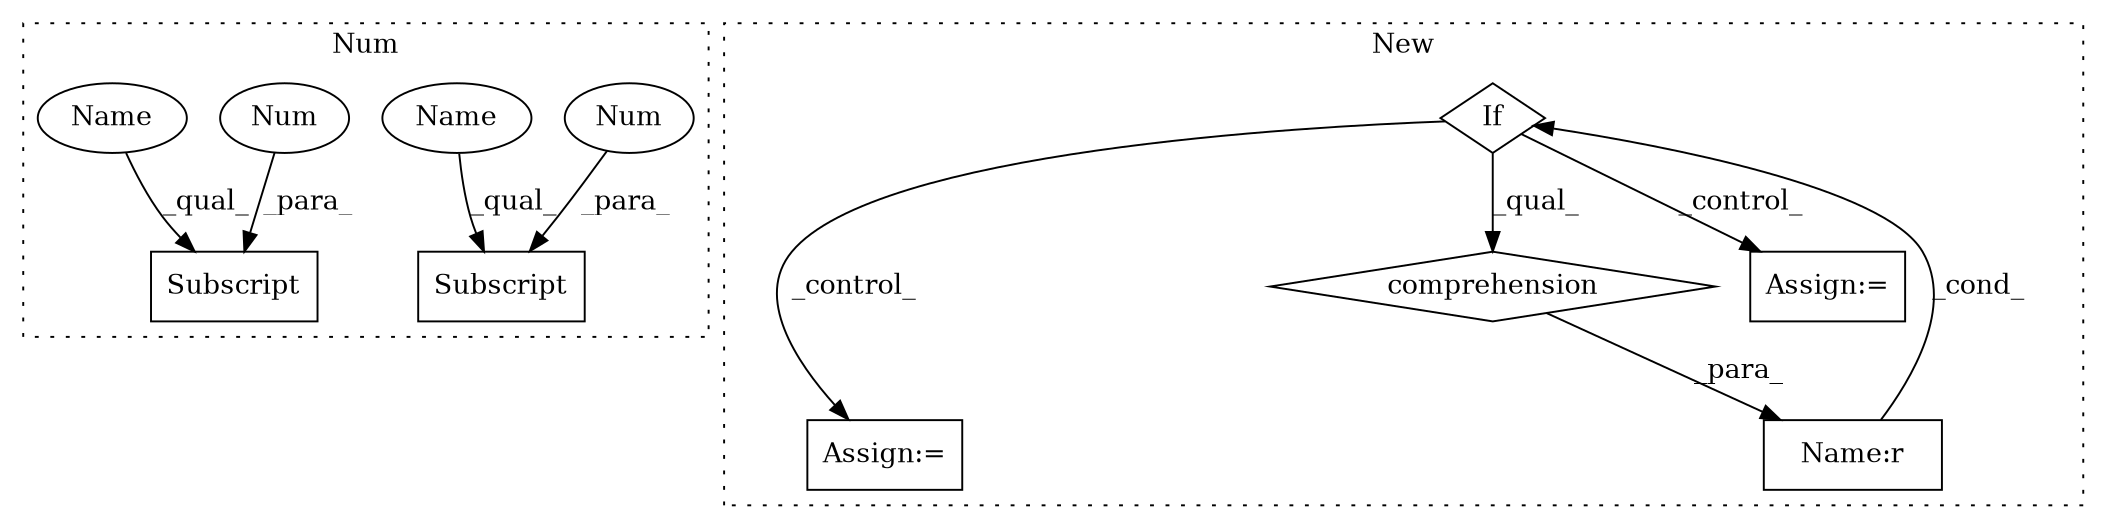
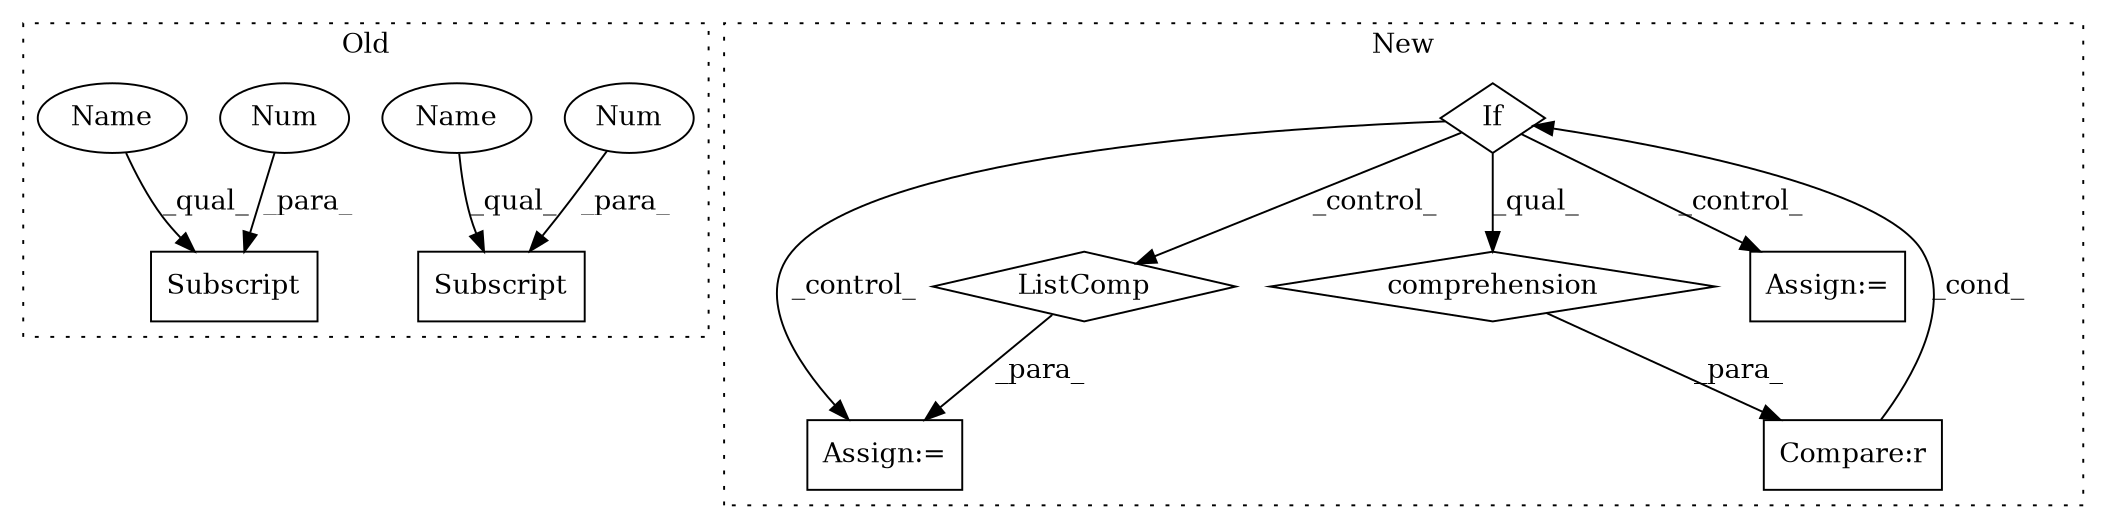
(366, 45) -> (366, 45)
none -> (1084, 287)
(1853, 455) -> (1853, 455)
